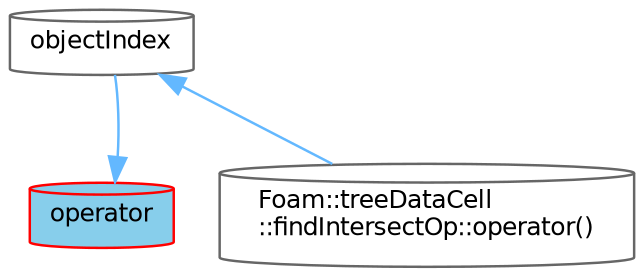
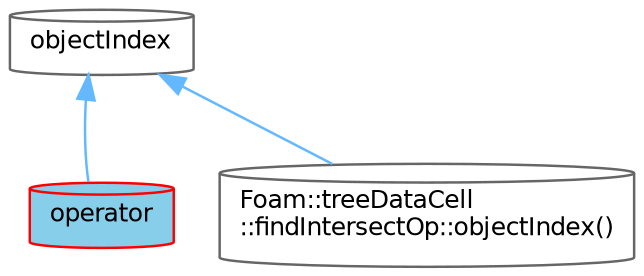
(118, 116) -> (85, 141)
(427, 215) -> (427, 215)
